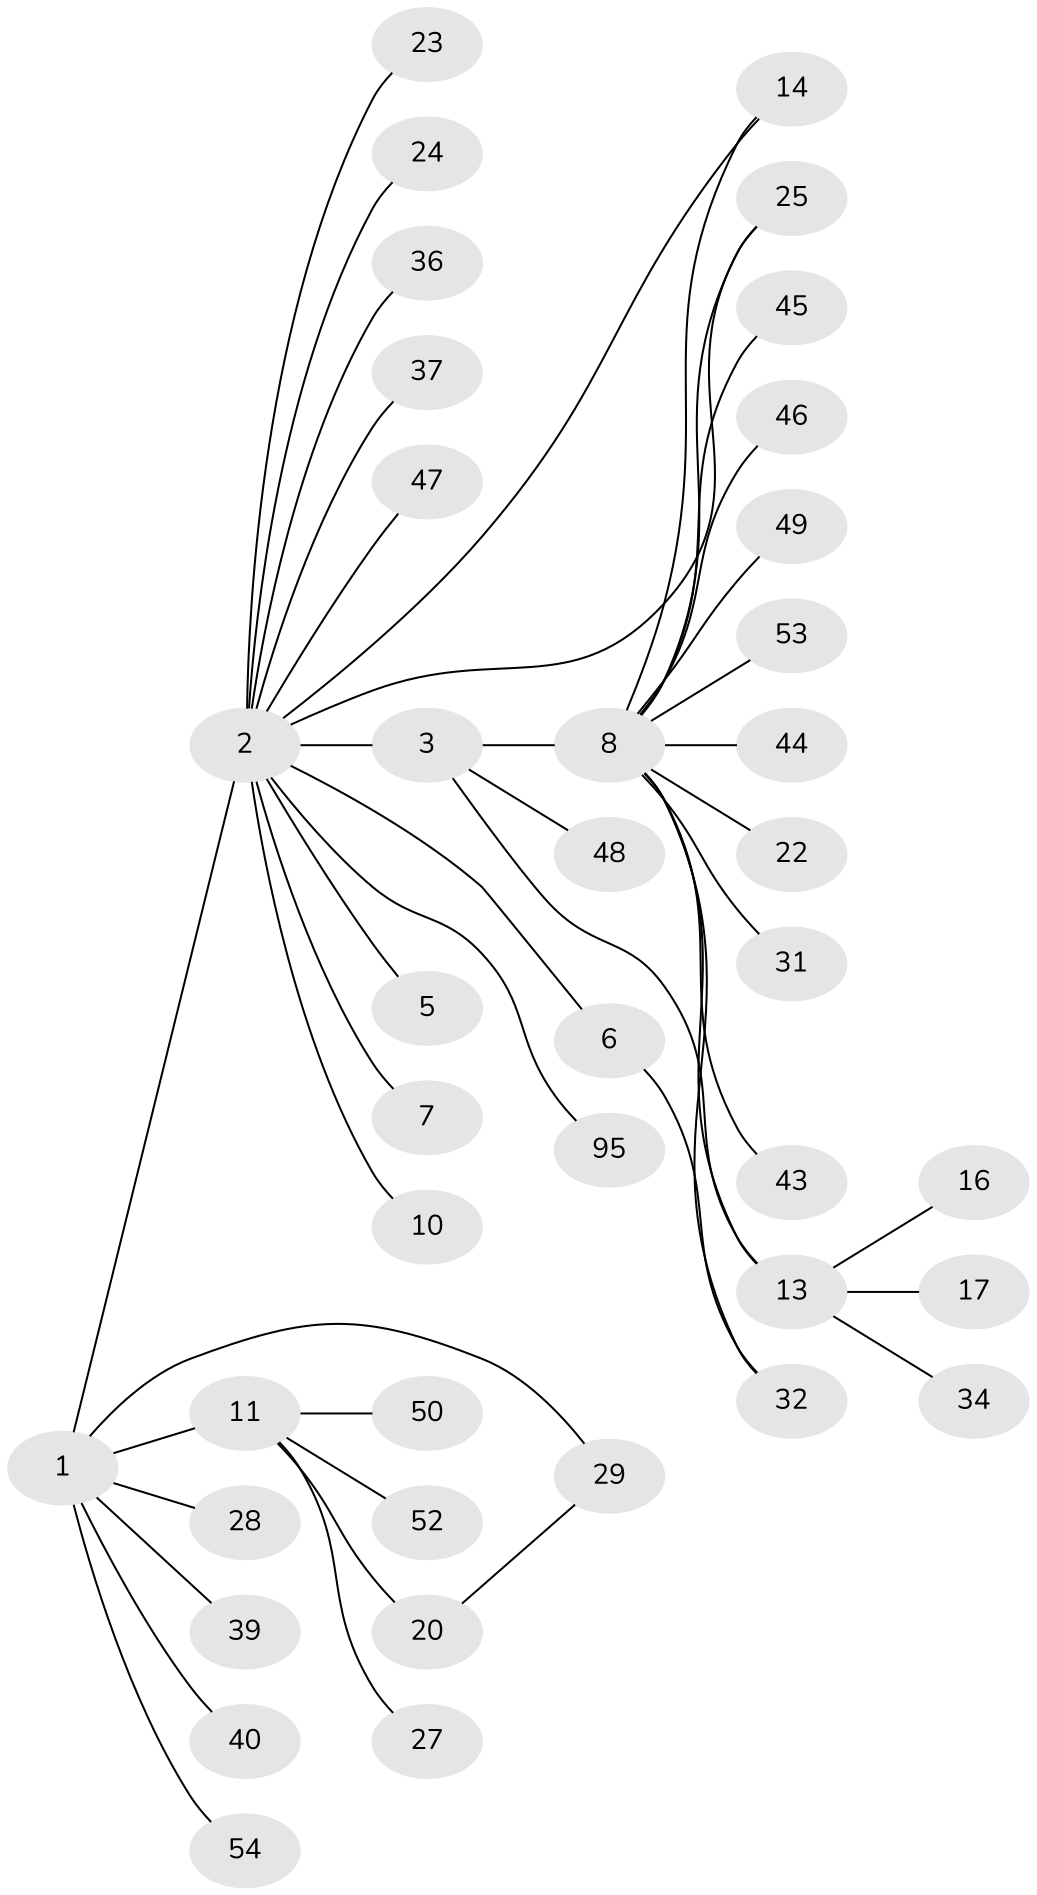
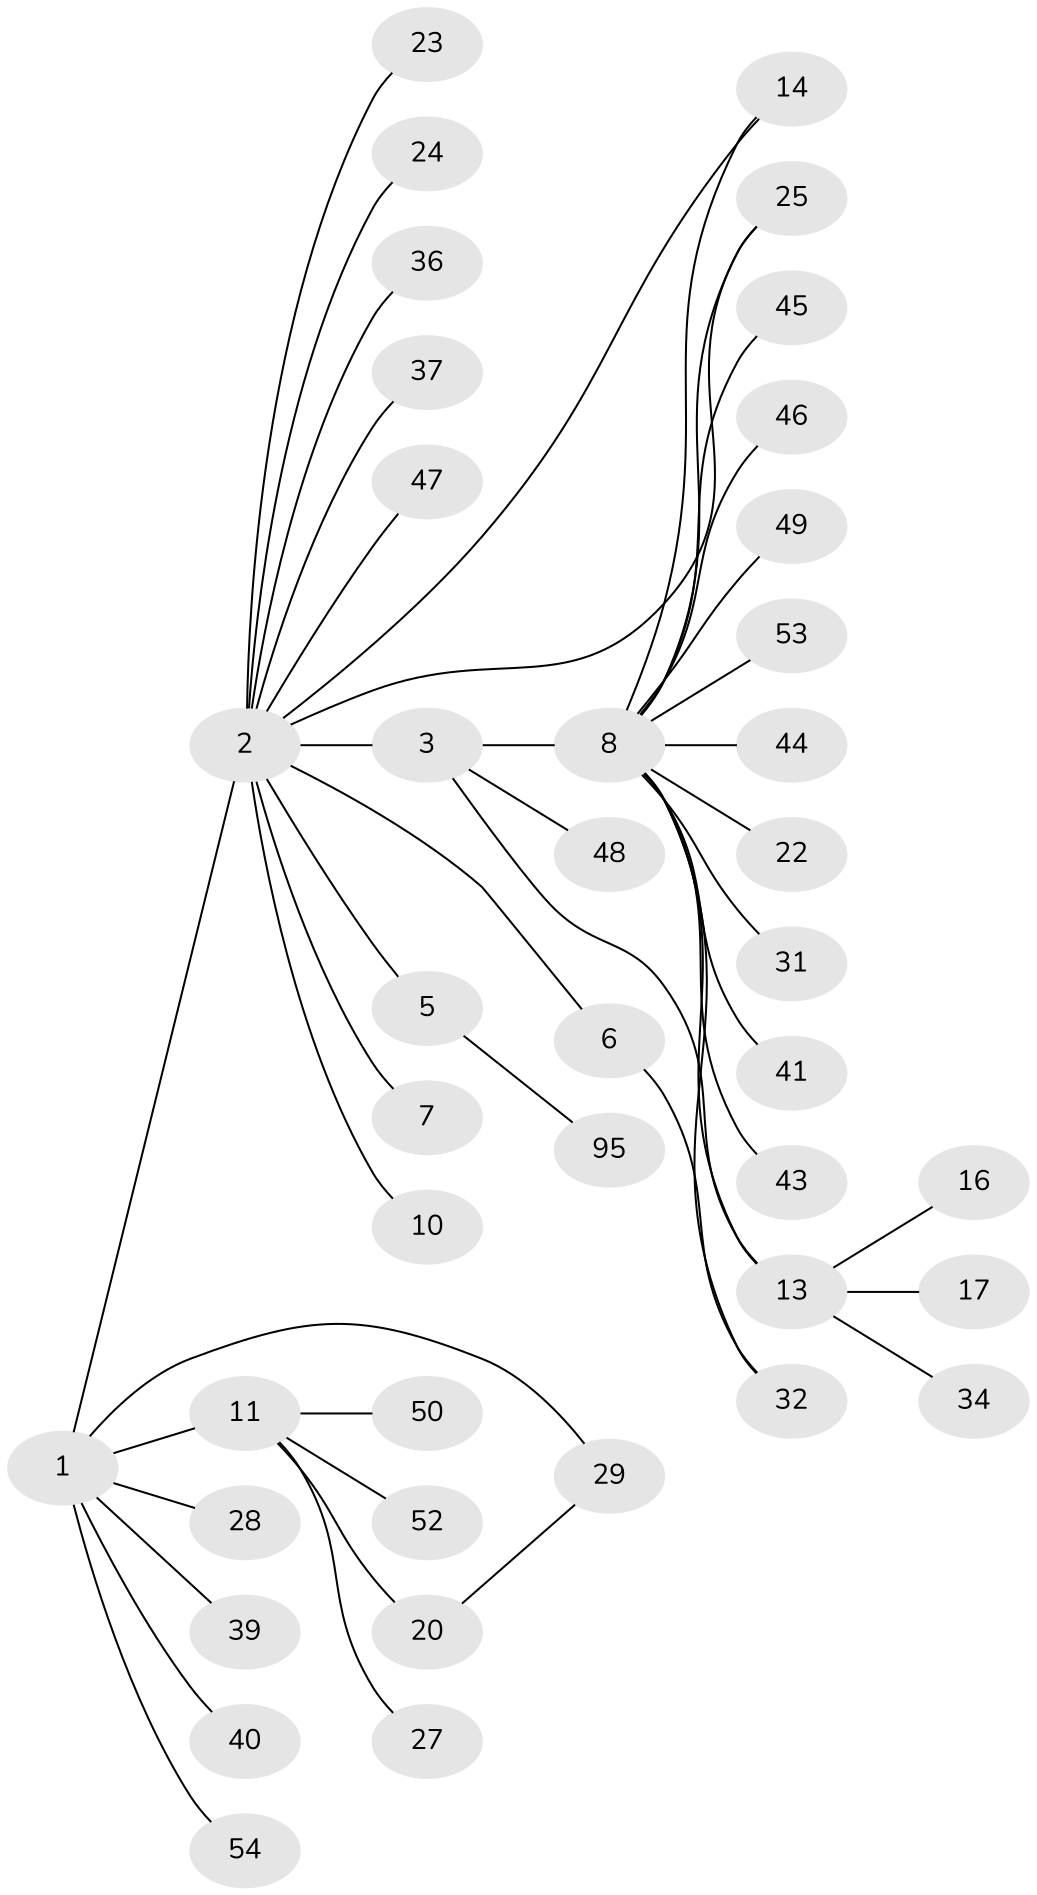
(449, 928) -> (518, 1079)
none -> (792, 1073)
